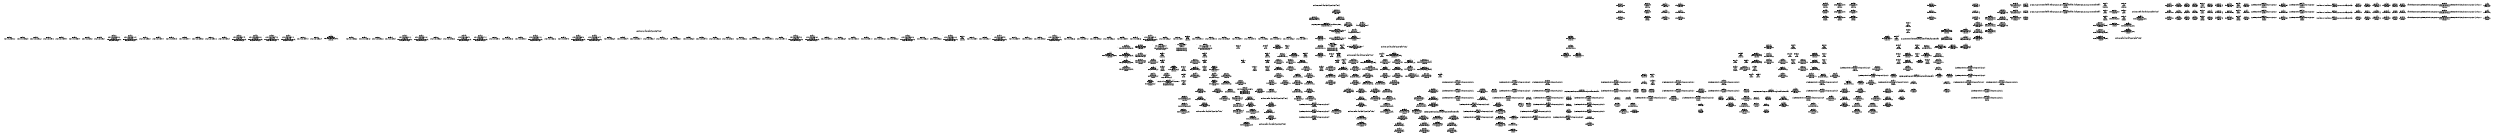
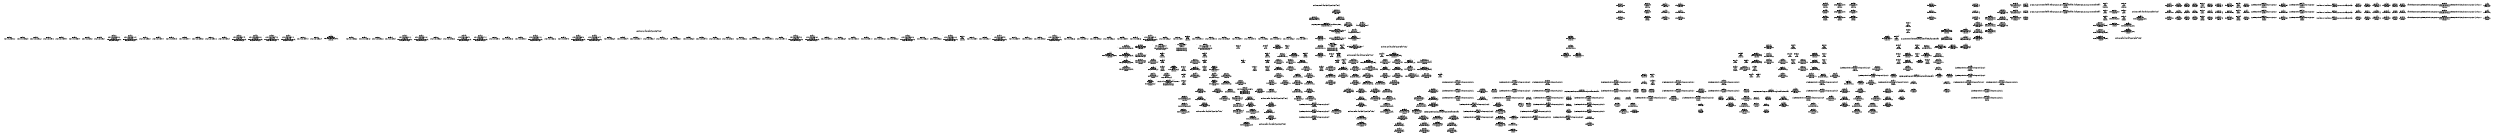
(2358, 13) -> (2358, 13)
